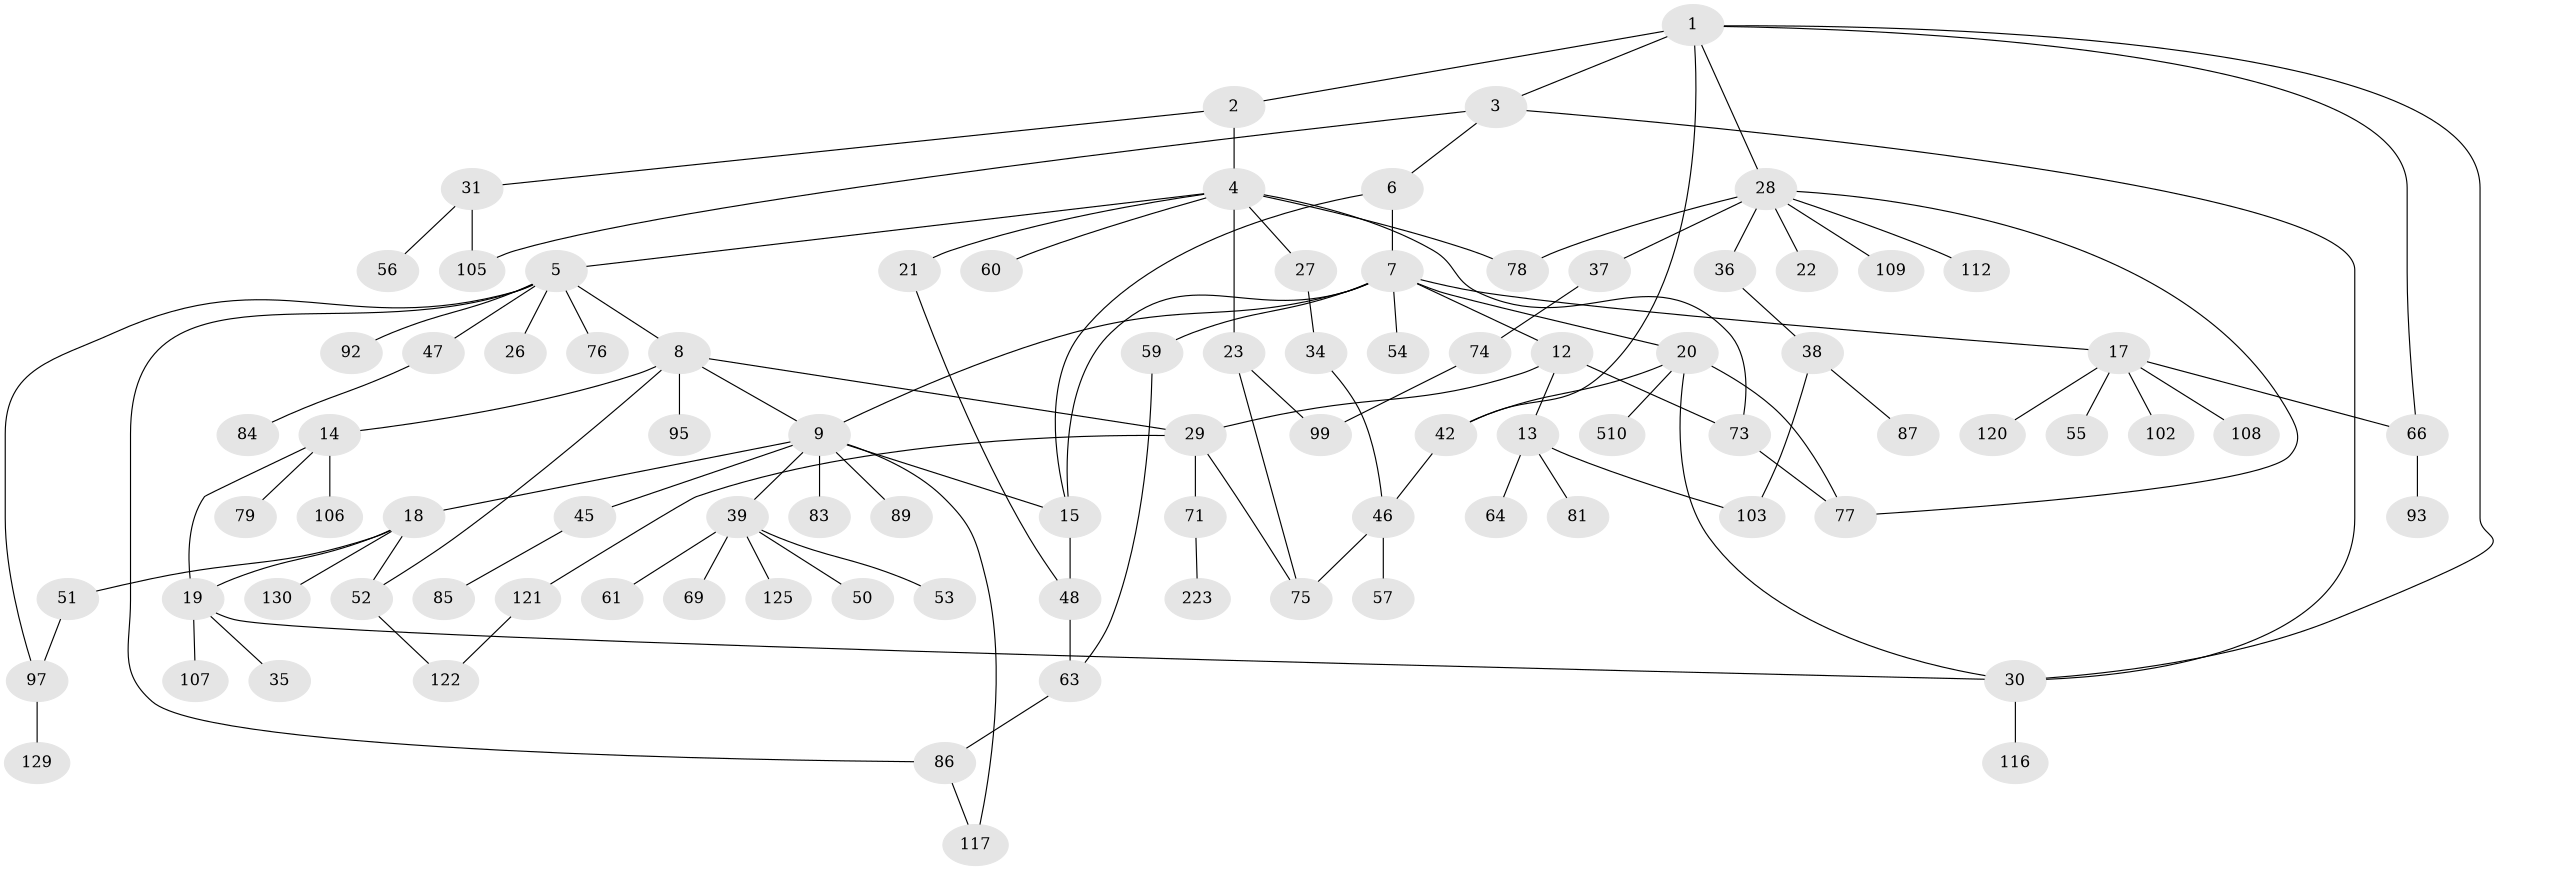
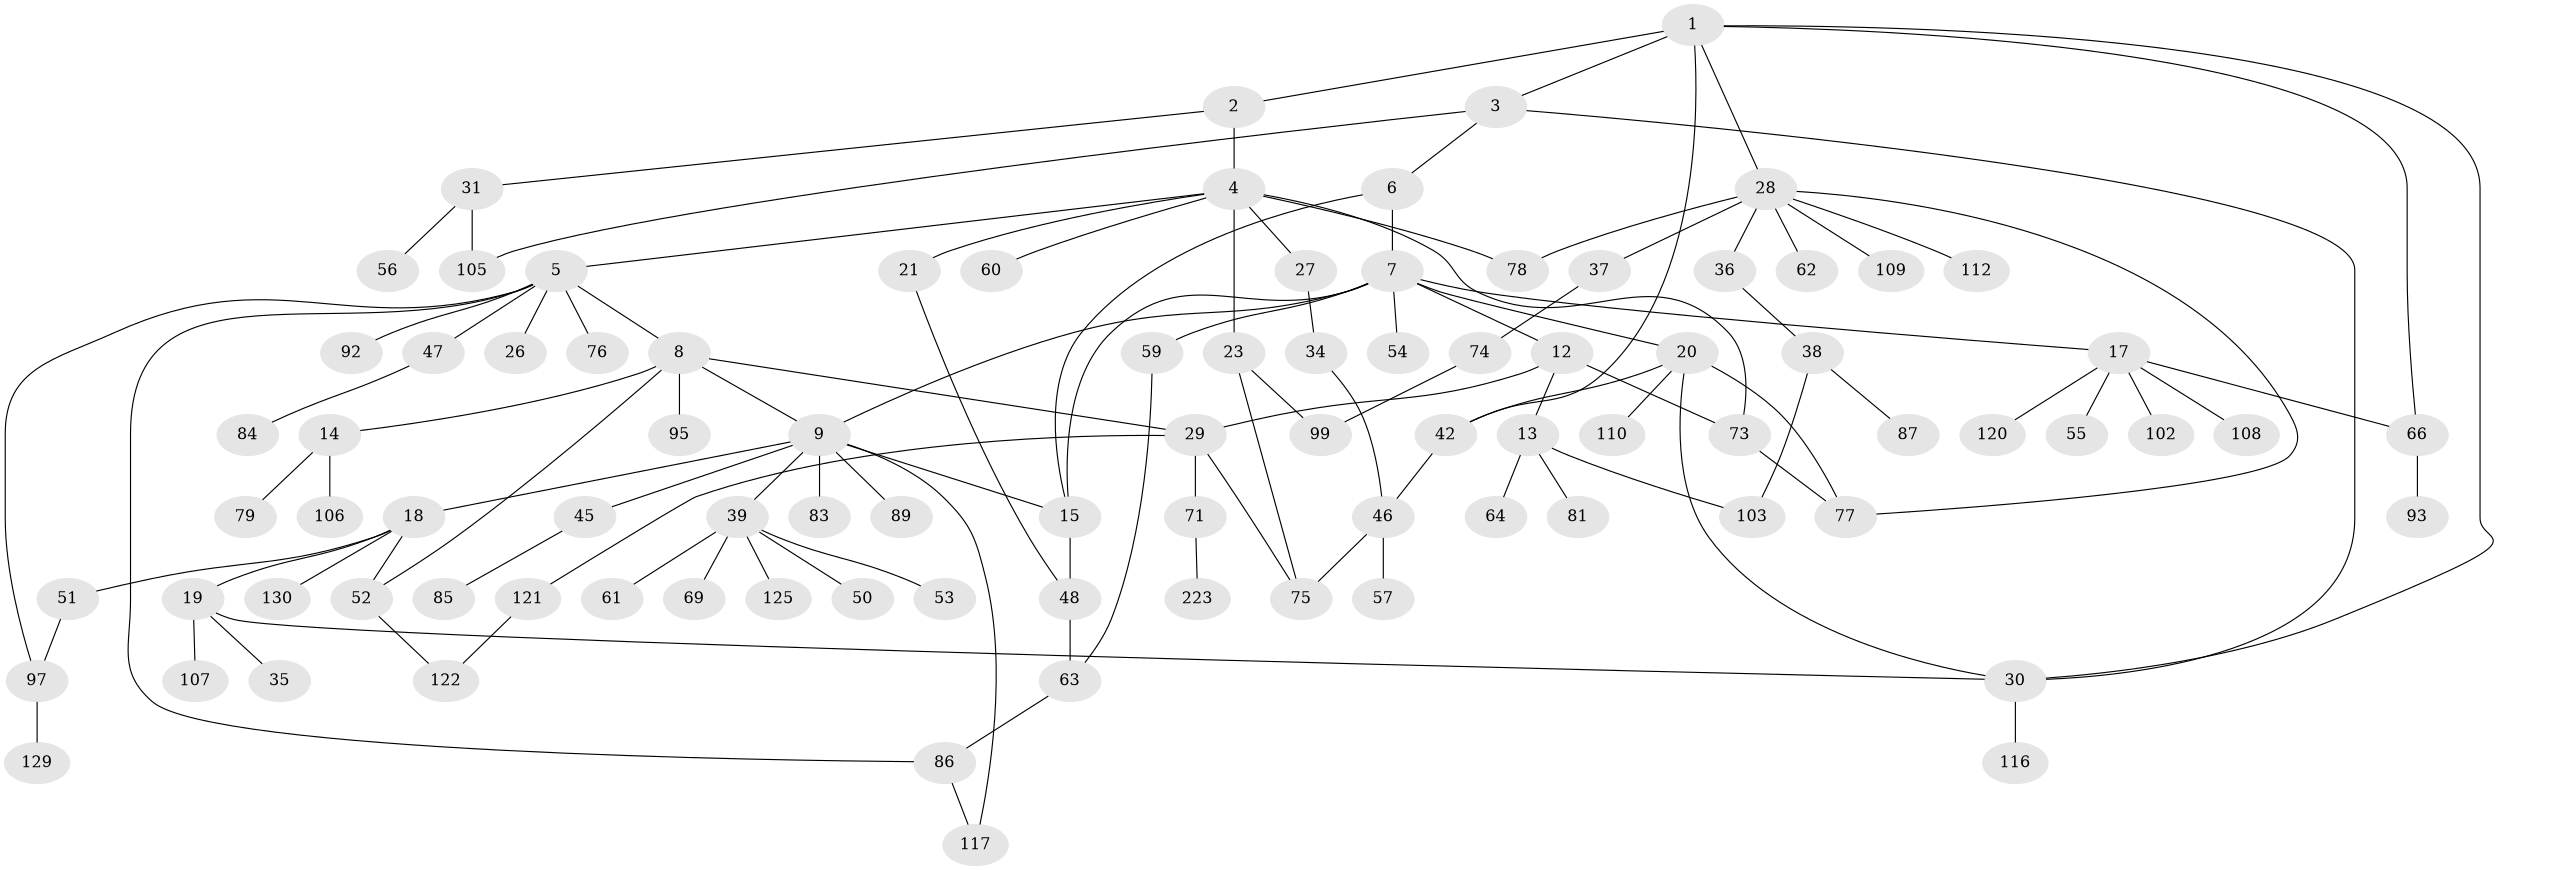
(1807, 271) -> (1807, 271)
(1612, 435) -> (1612, 435)
(217, 490) -> none
